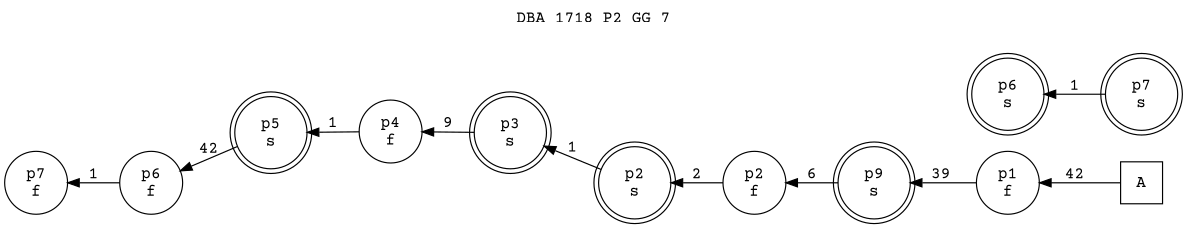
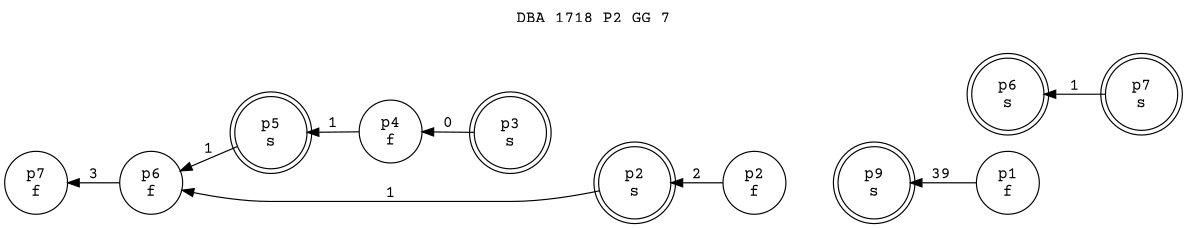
(448, 123) -> (448, 123)
(209, 148) -> (209, 148)
(578, 160) -> (397, 201)
(94, 174) -> (94, 174)
(818, 183) -> none
(1142, 183) -> none
